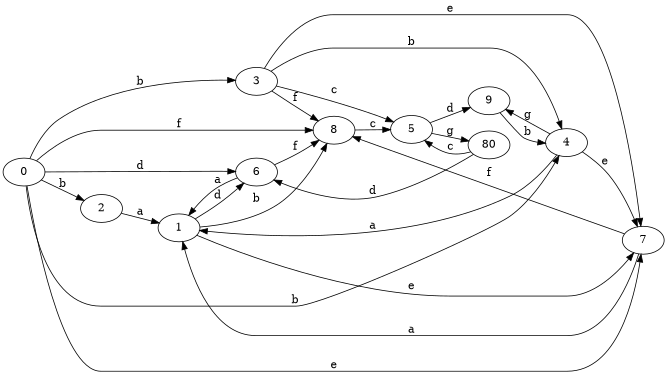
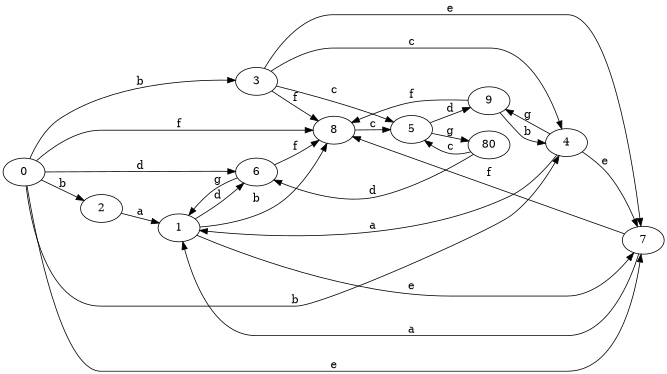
(412, 42) -> (412, 42)
none -> (412, 102)
(218, 180) -> (218, 180)
